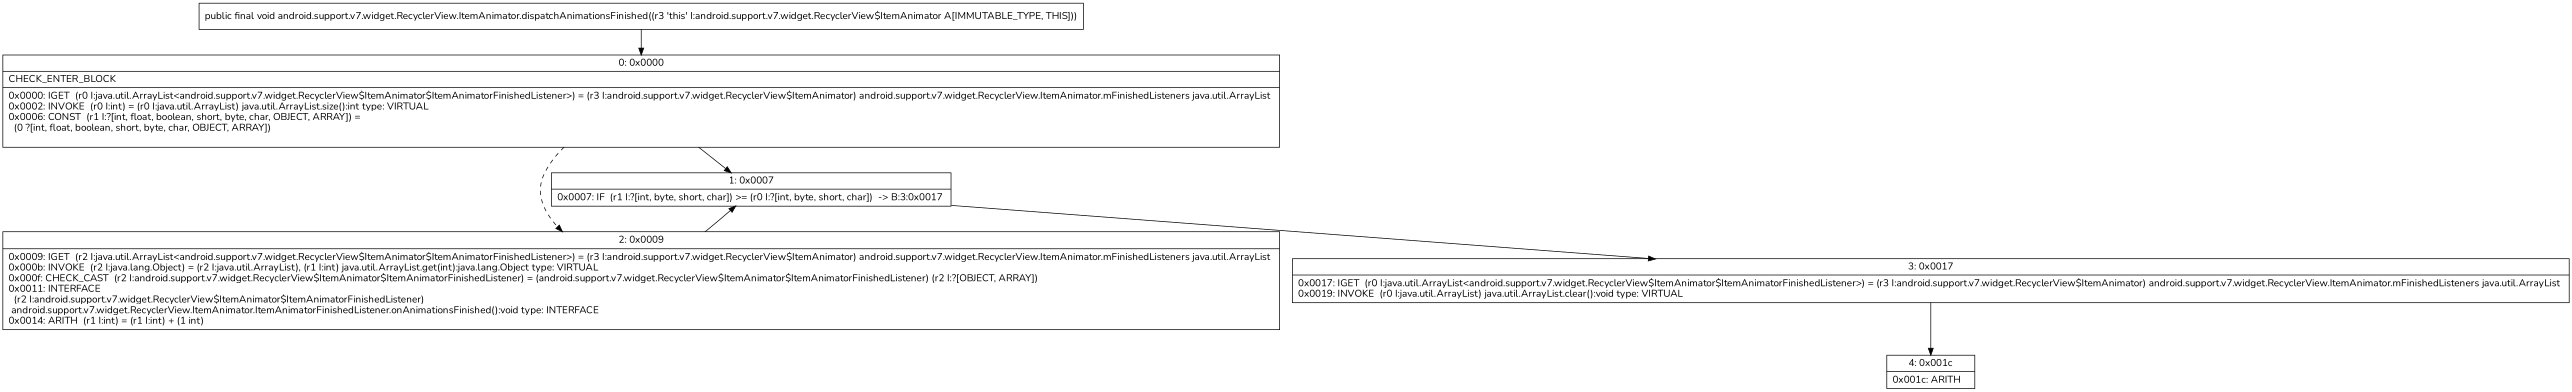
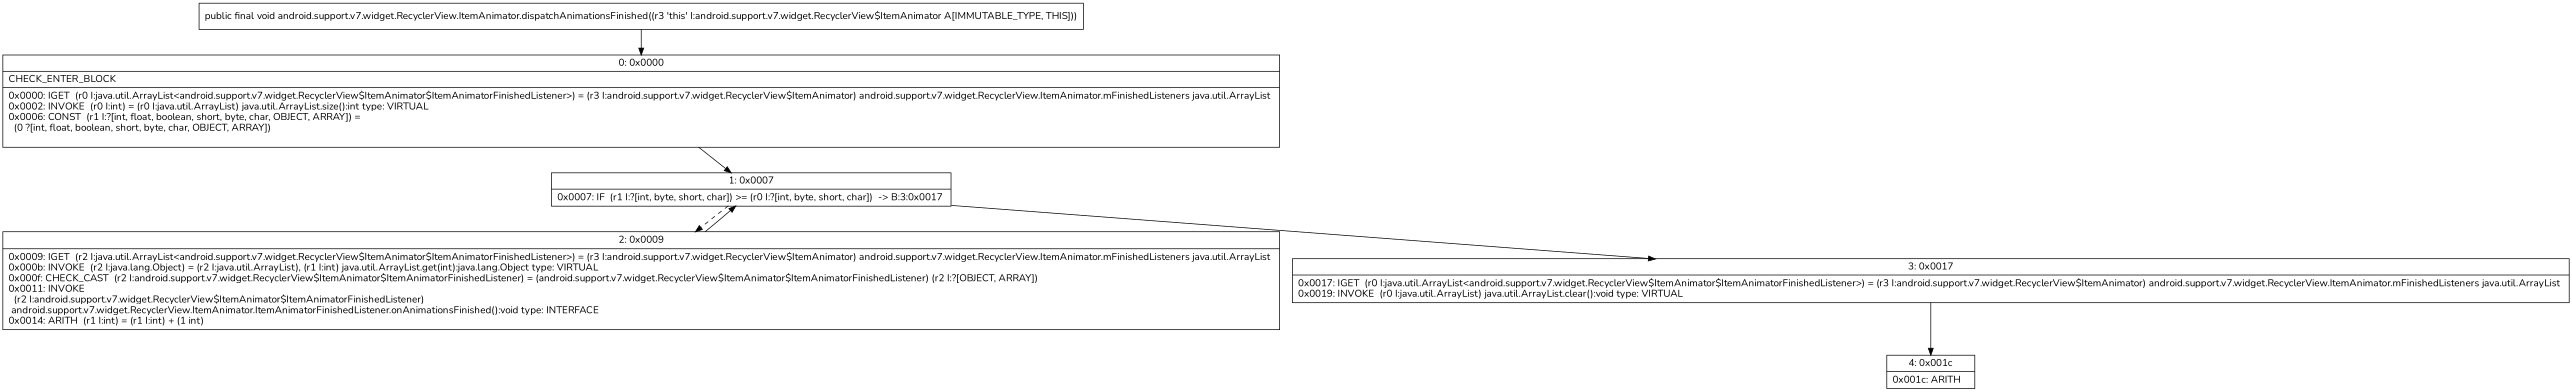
(541, 186) -> (715, 216)
(57, 289) -> (49, 289)
